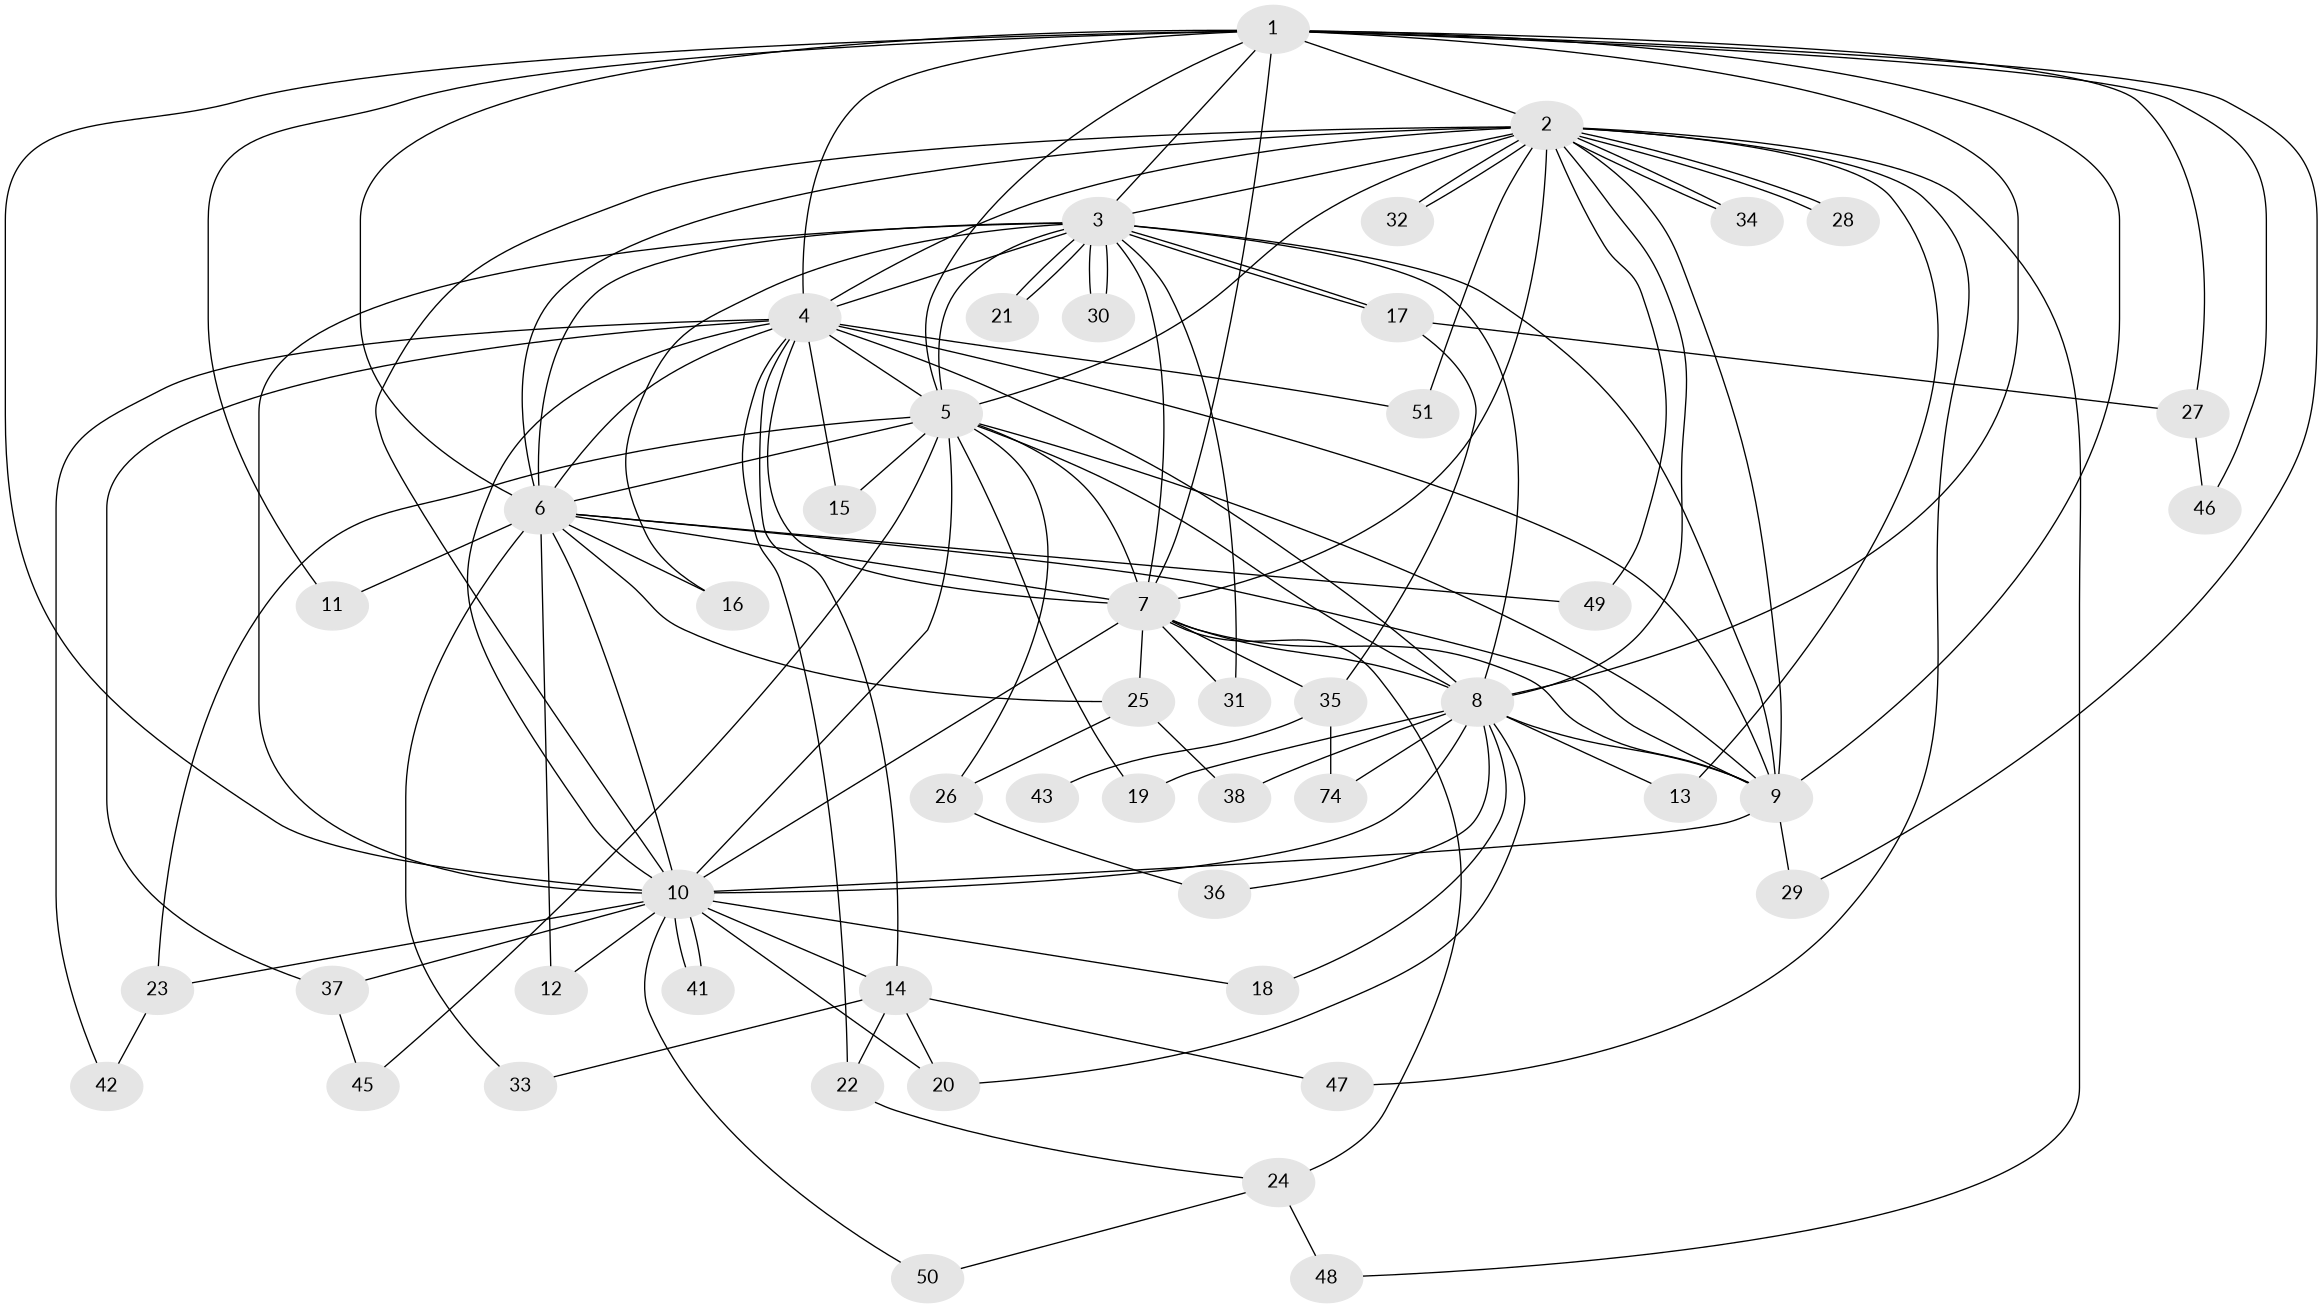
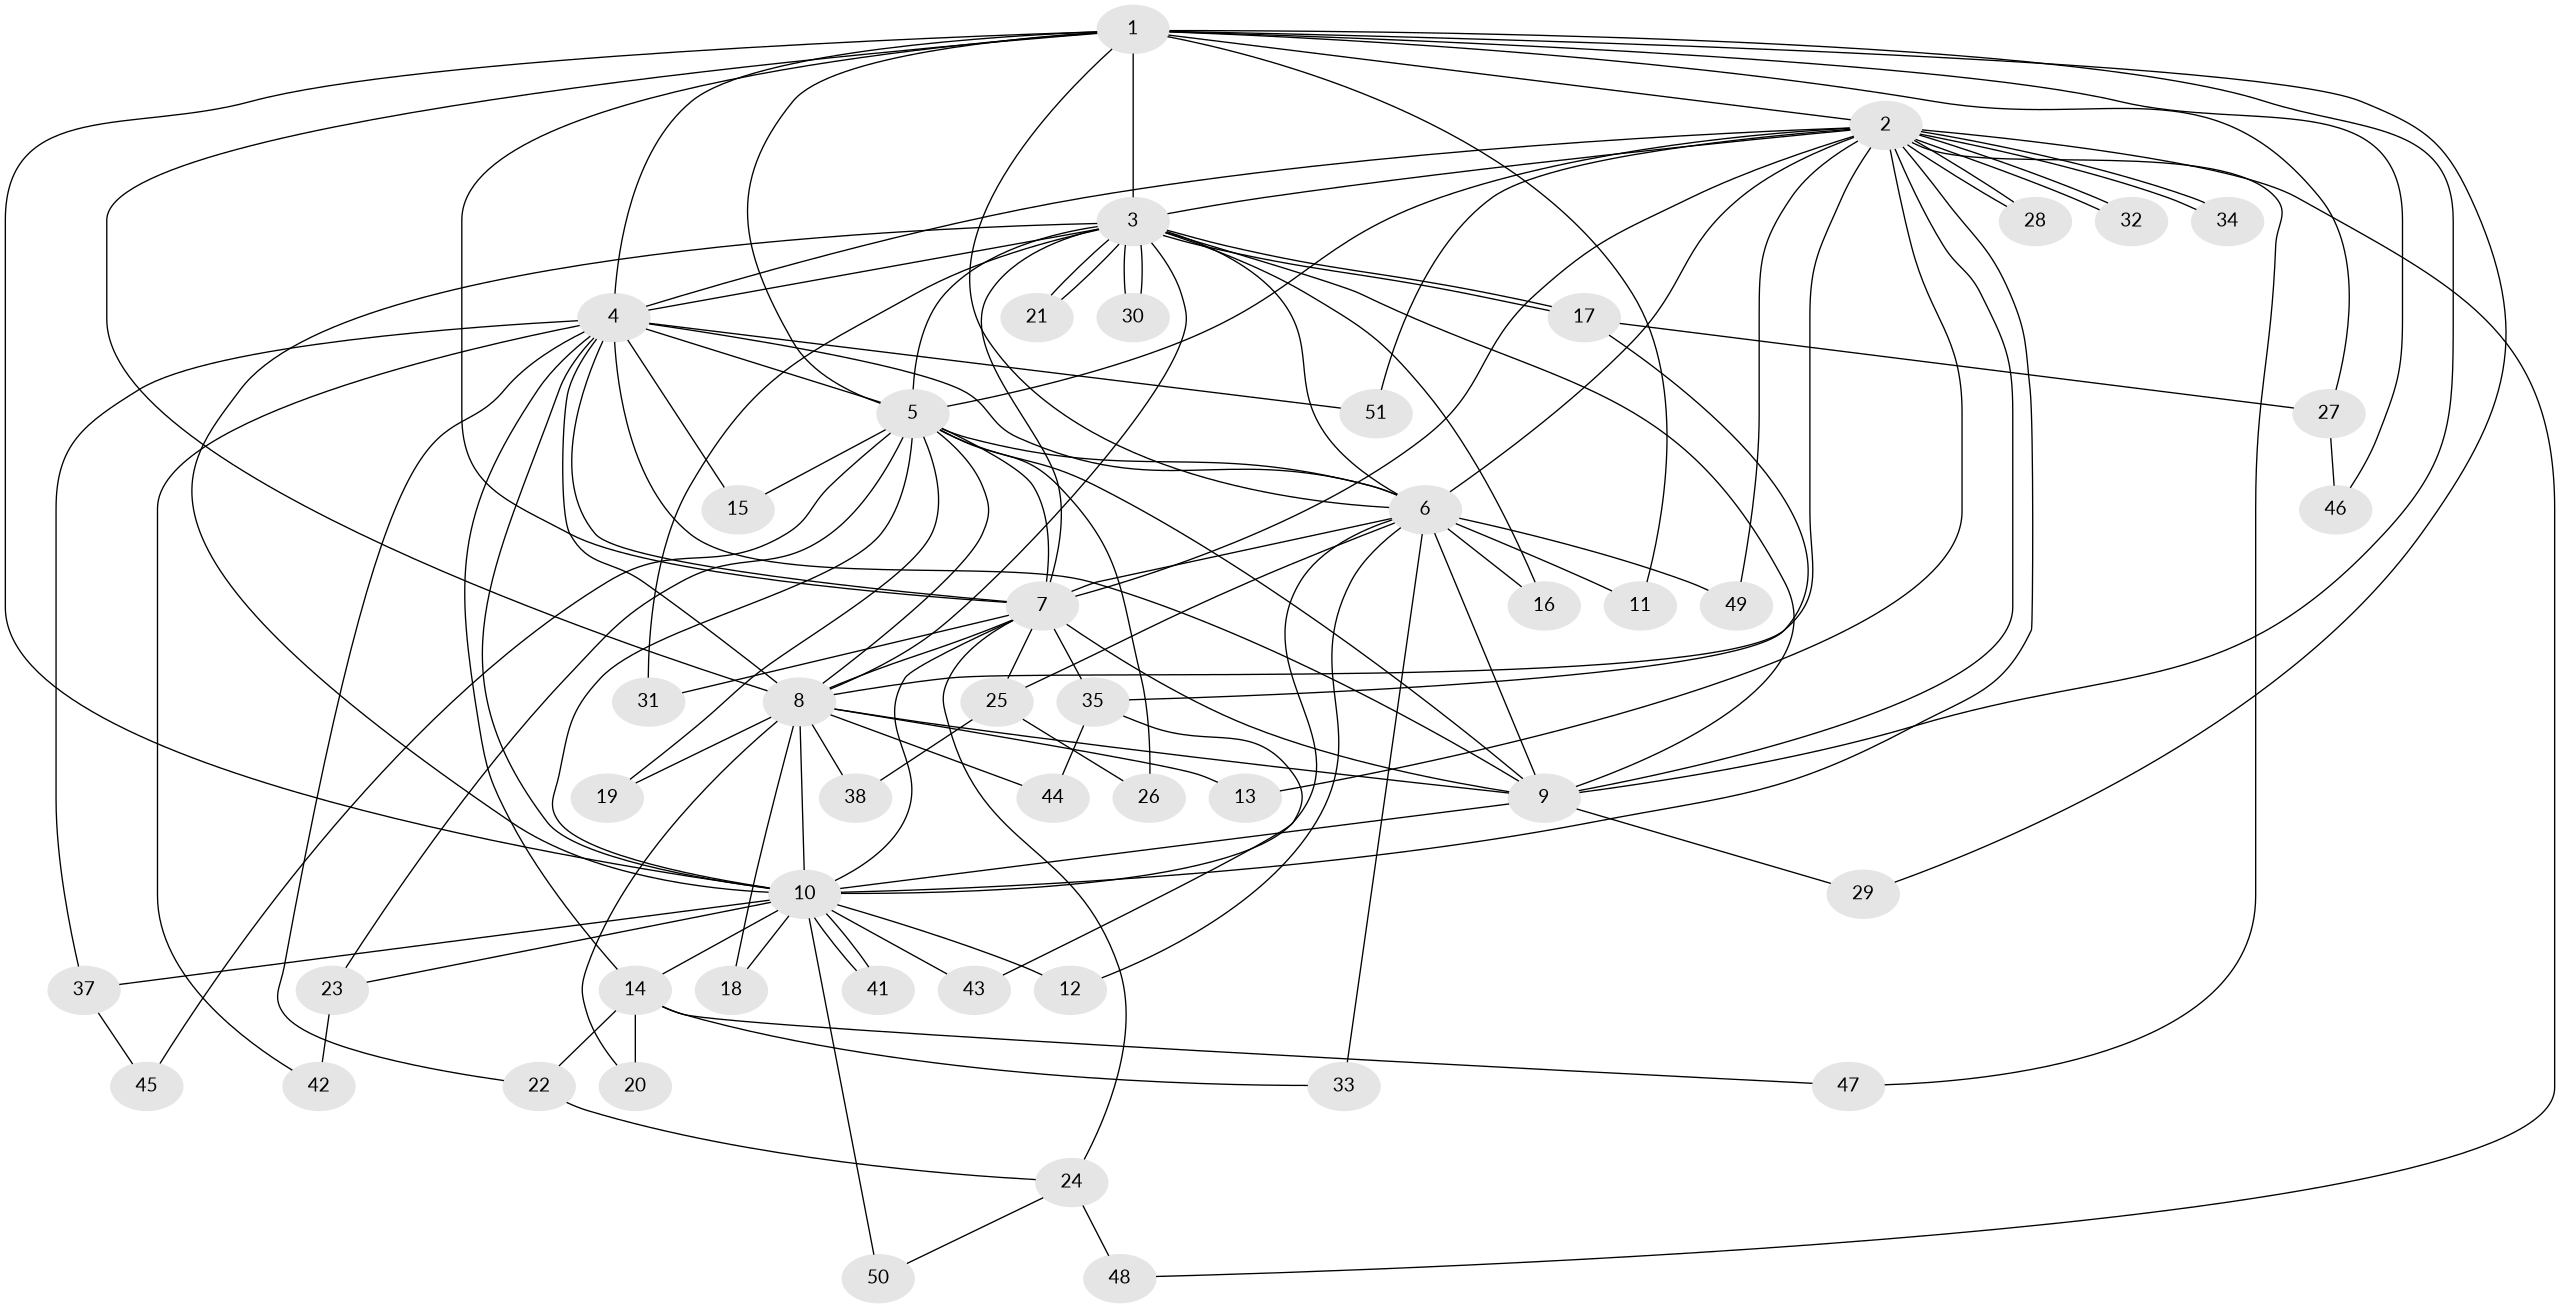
(1331, 798) -> (1053, 798)
(1215, 894) -> none
(811, 990) -> (889, 942)
